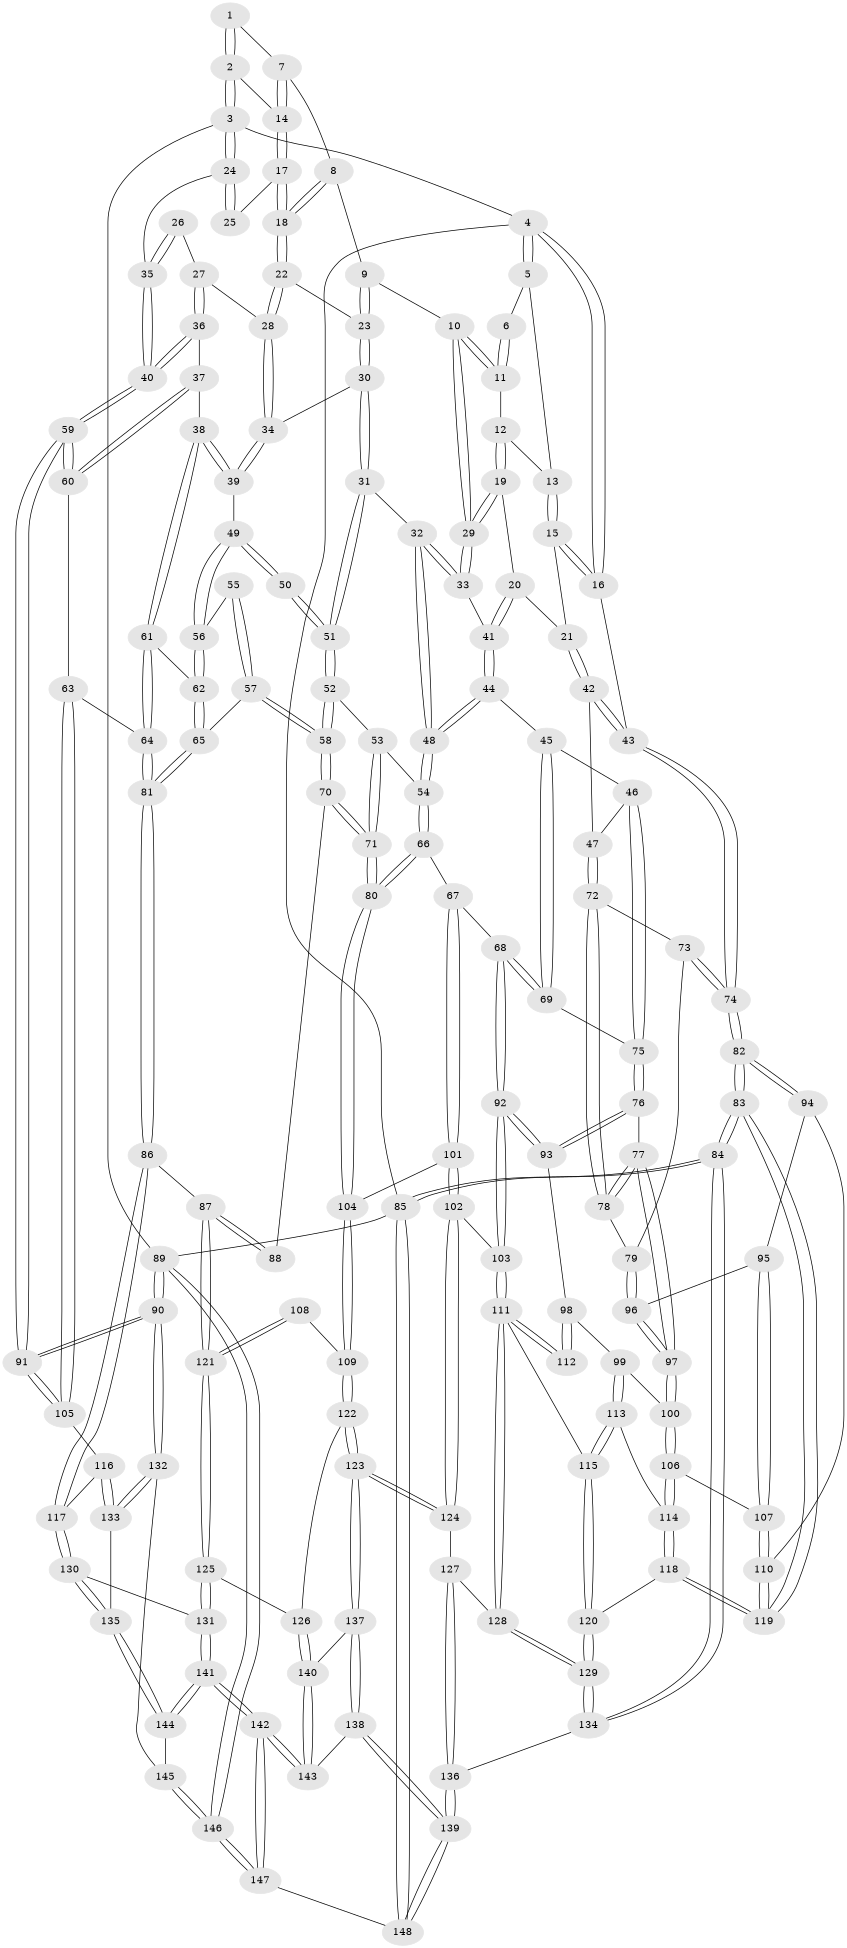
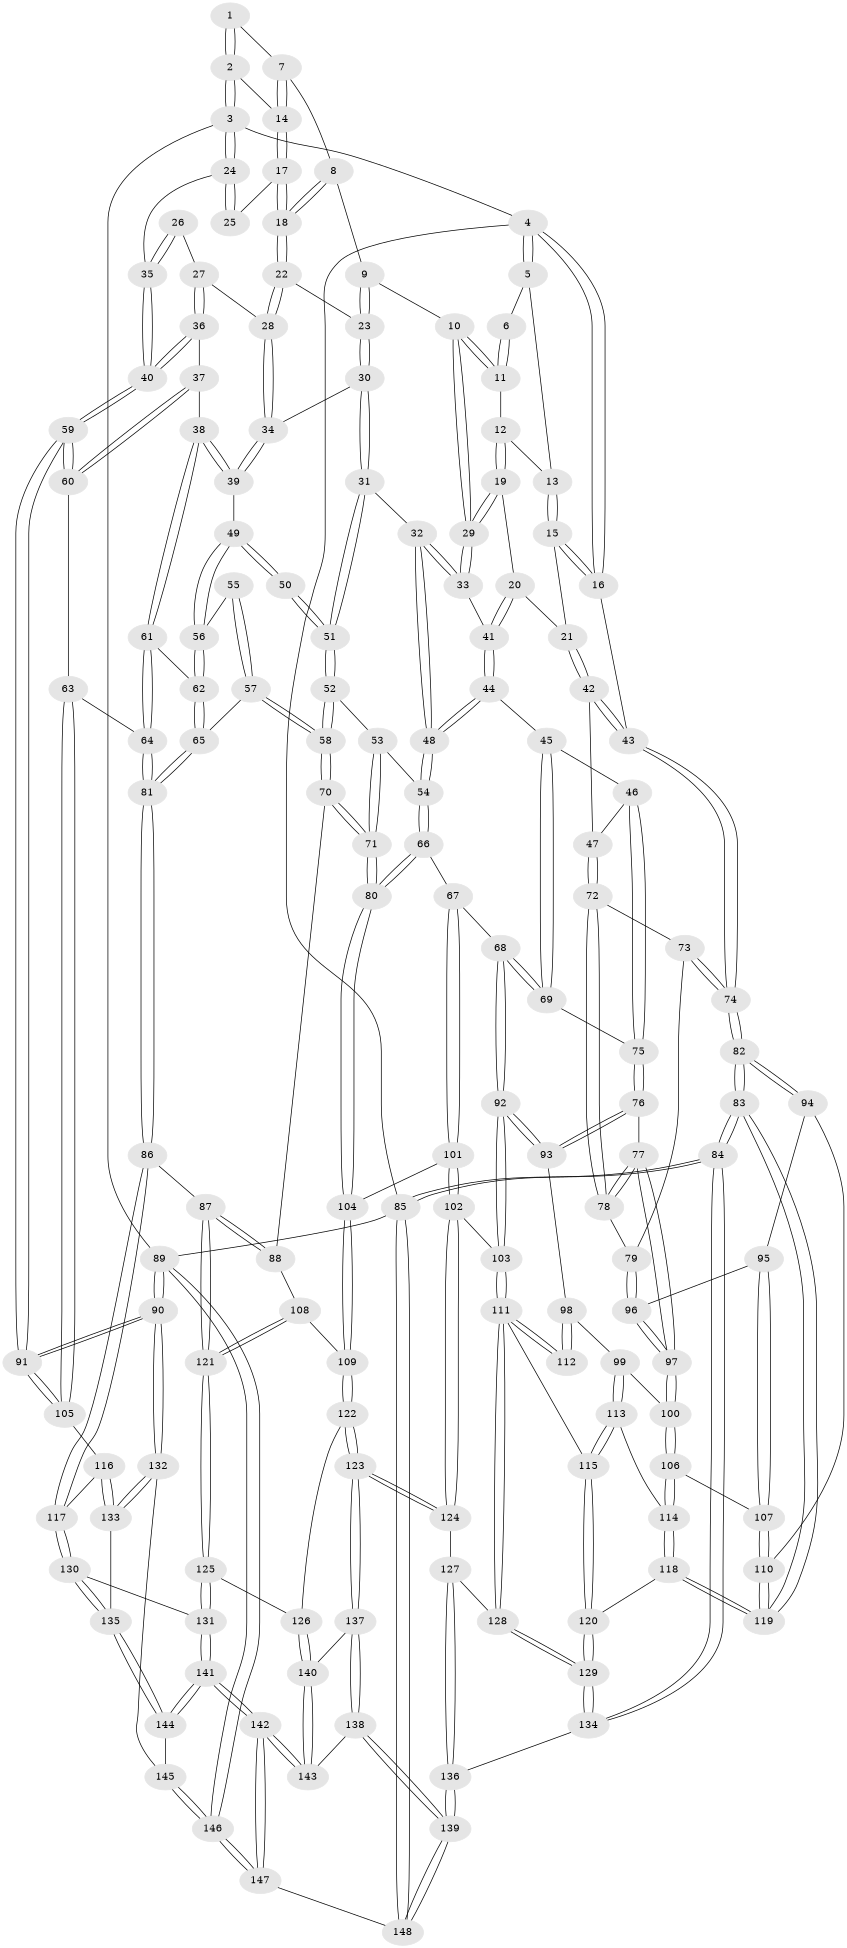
none -> (288, 1285)
